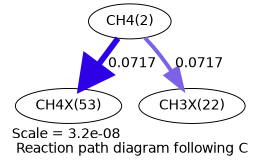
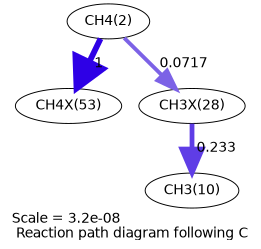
(130, 64) -> (97, 64)
(192, 106) -> (192, 106)
none -> (192, 191)
